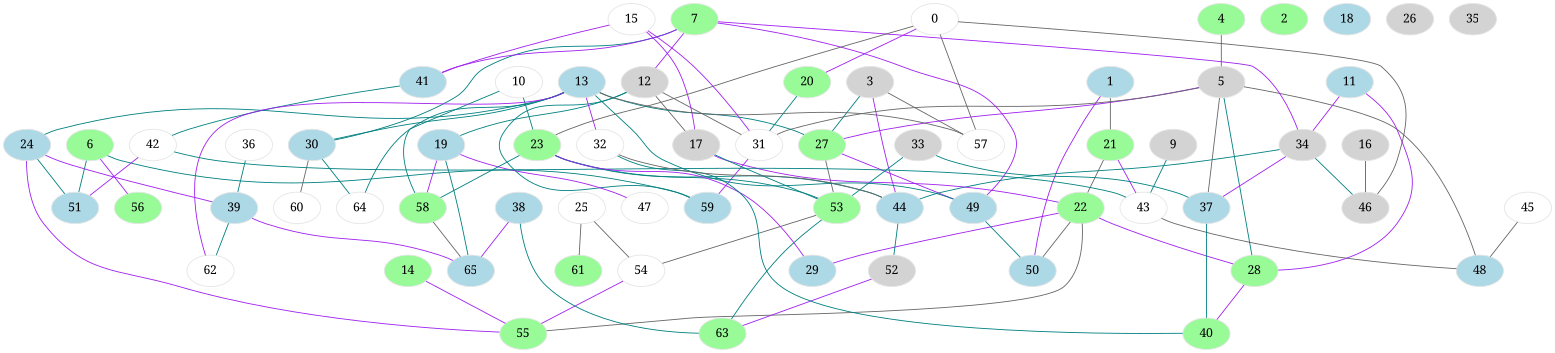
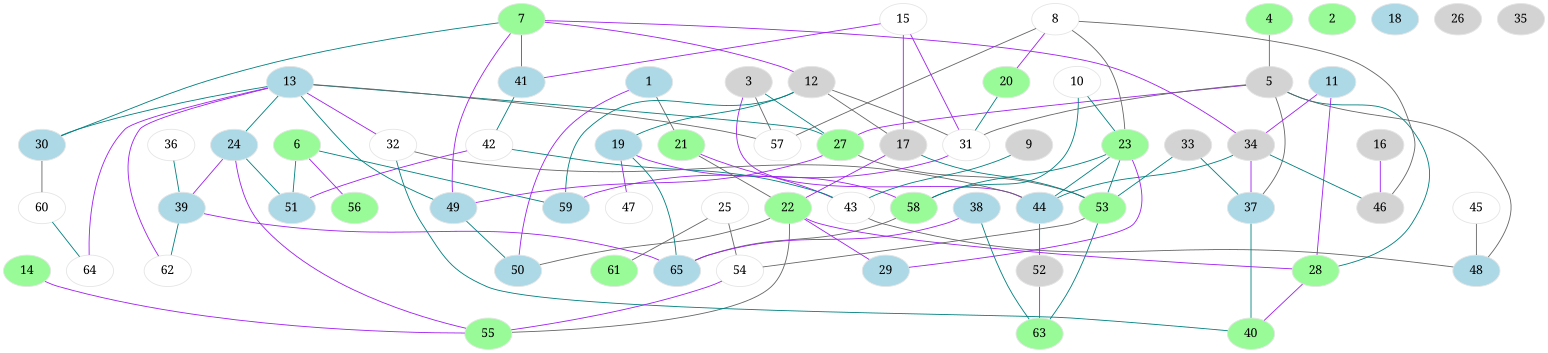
(935, 19) -> (1055, 19)
(400, 137) -> (132, 125)
(335, 176) -> (66, 239)
